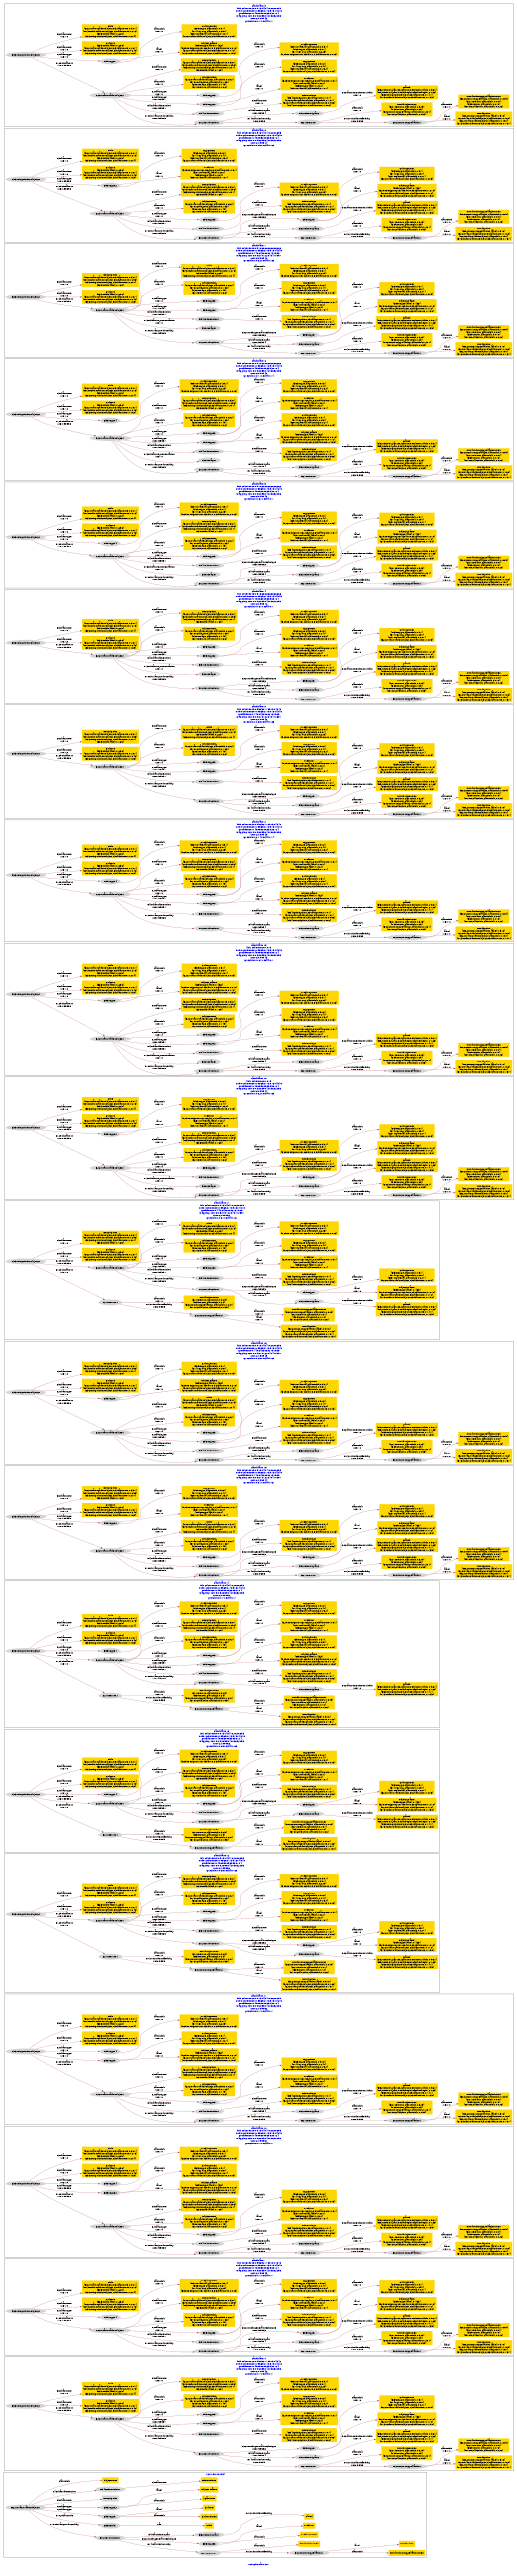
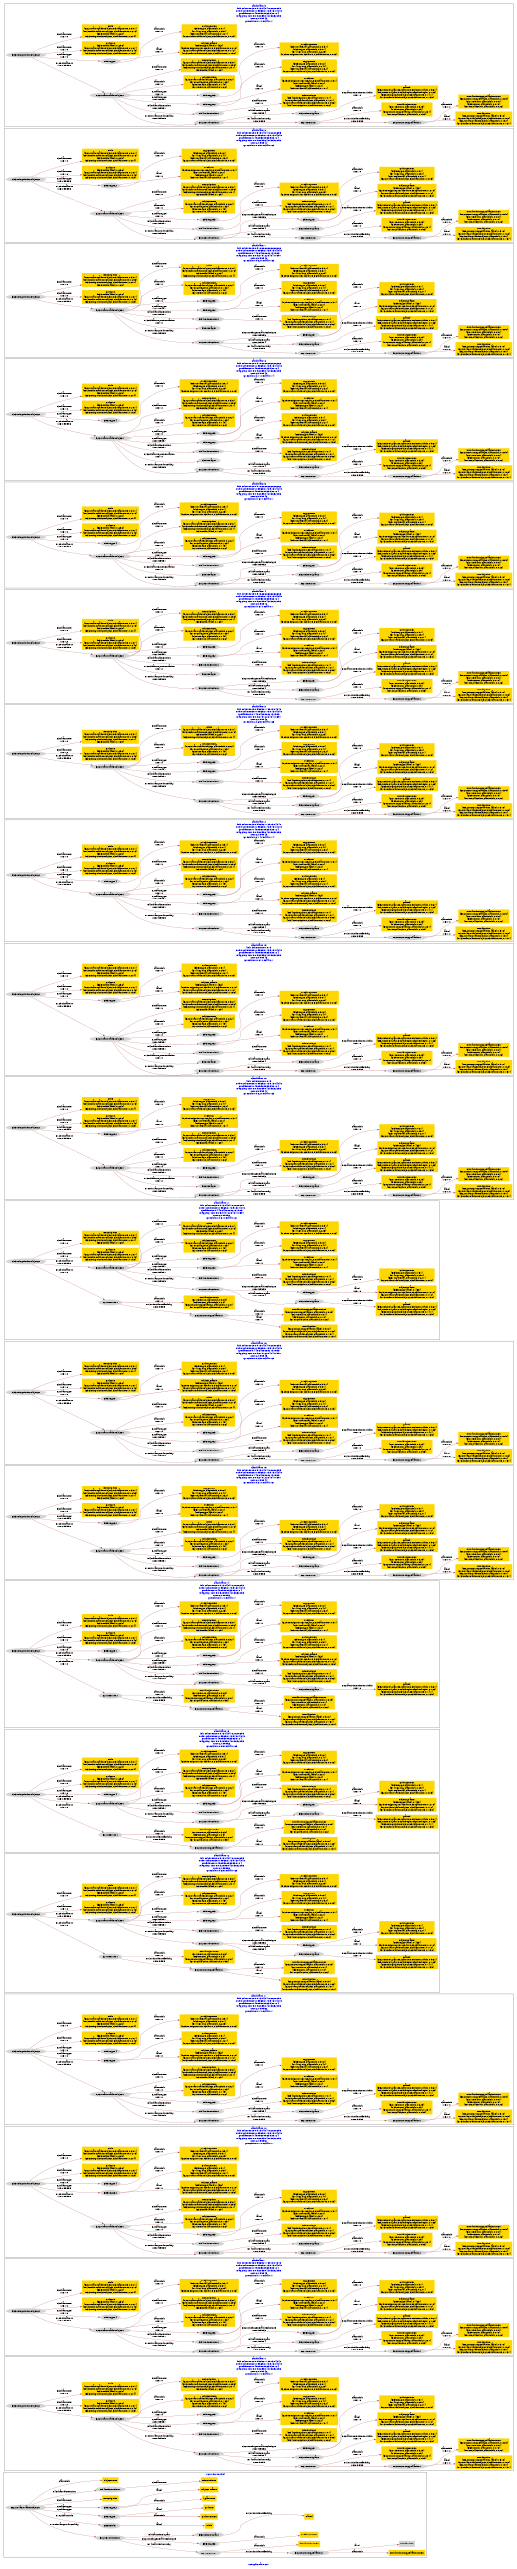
(110, 2498) -> (110, 2498)
(159, 2524) -> (159, 2524)
(309, 2526) -> none
(407, 2544) -> (407, 2544)
